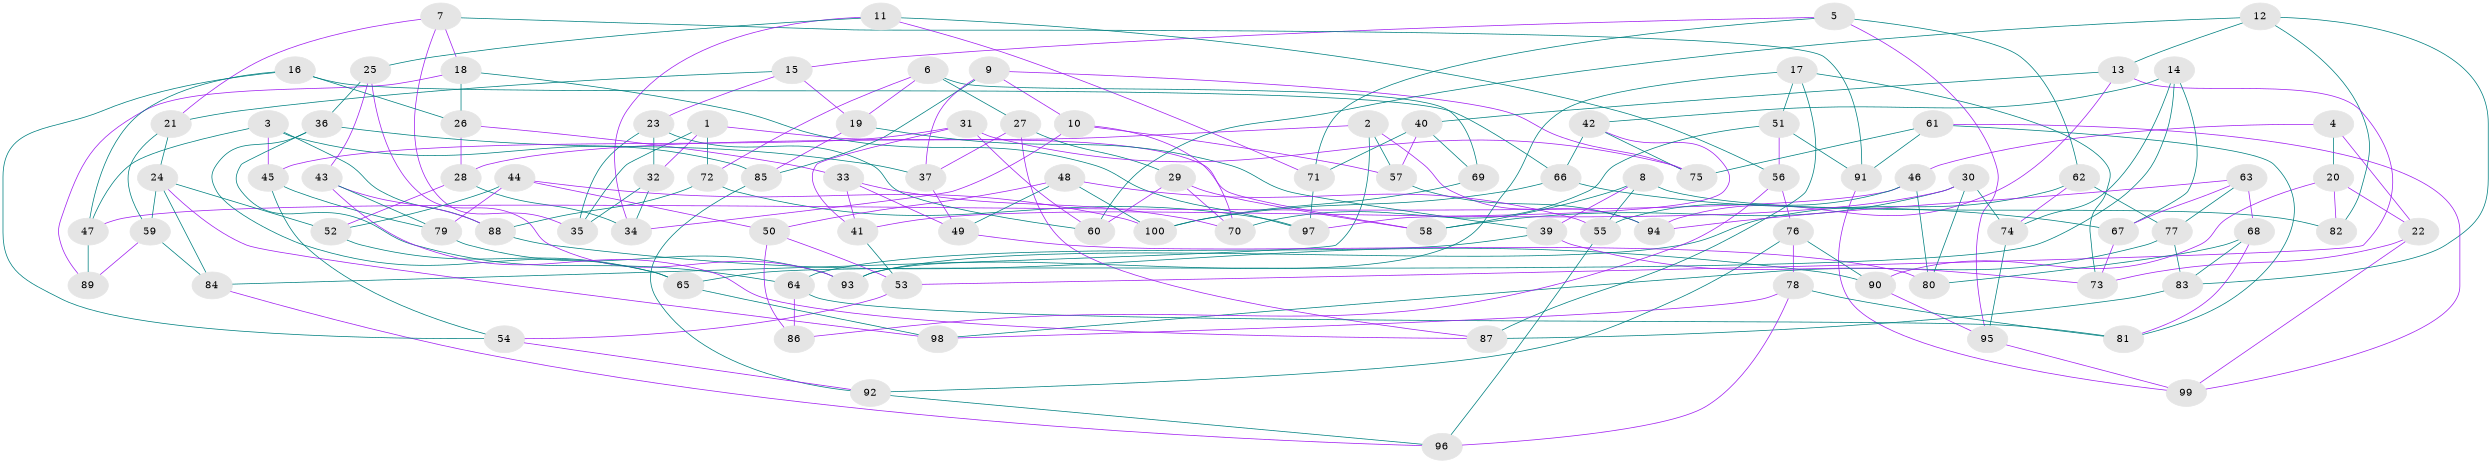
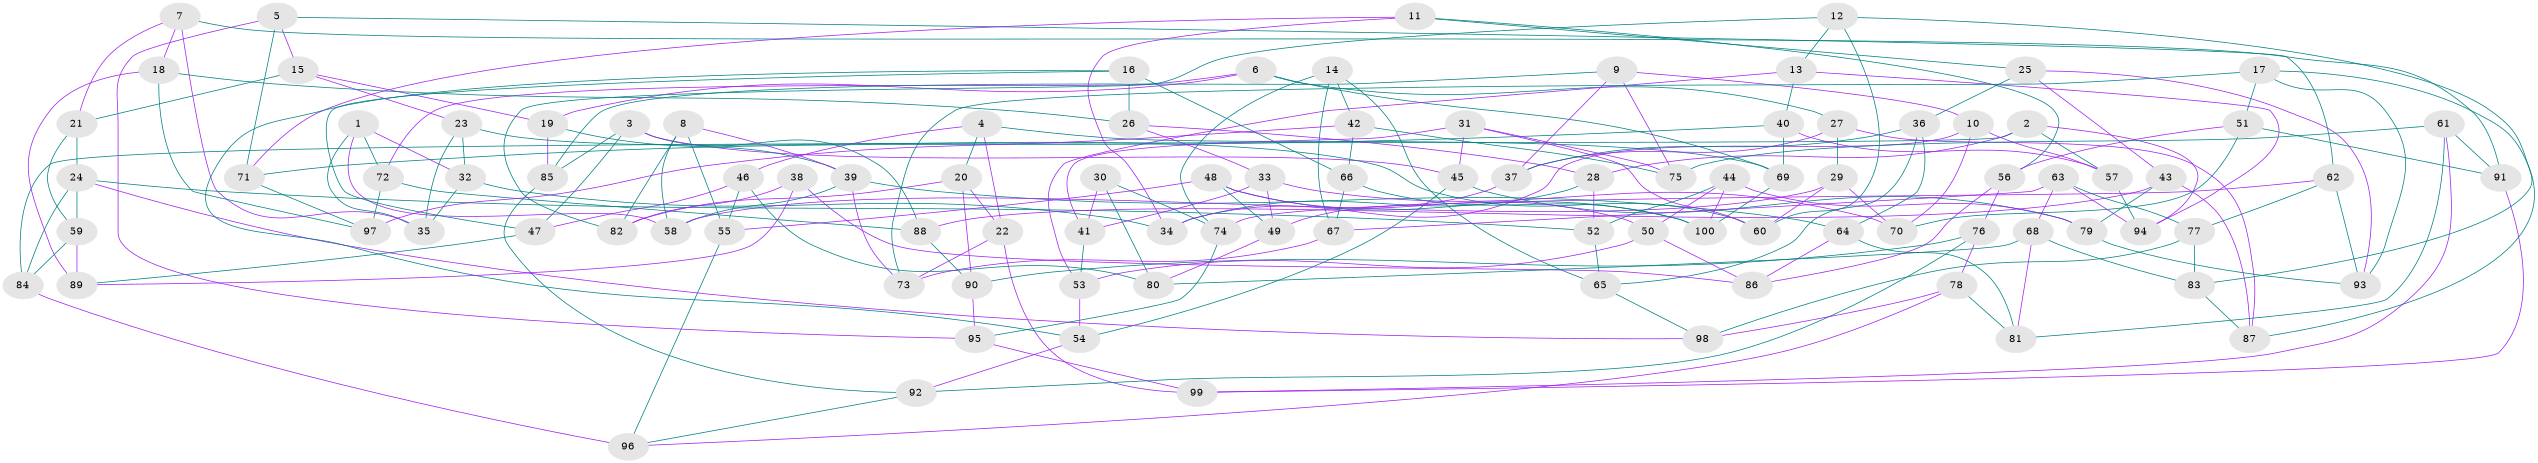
none -> (1386, 142)
none -> (797, 178)
(1701, 214) -> (761, 205)
